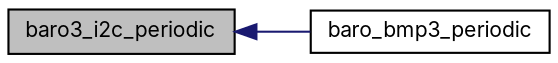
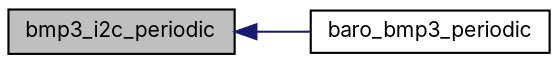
(122, 32) -> (122, 32)
